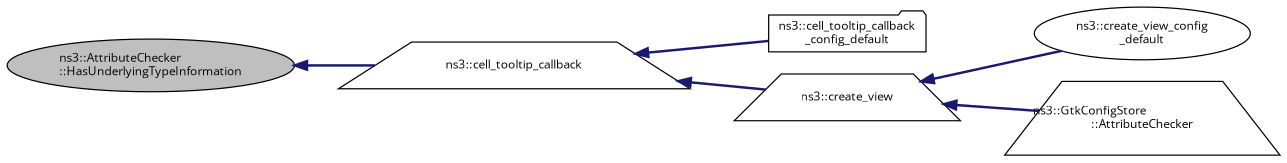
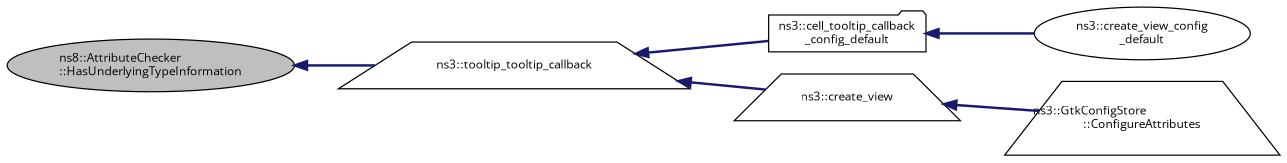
(151, 65) -> (151, 65)
(514, 65) -> (514, 65)
(998, 65) -> (986, 33)
(1142, 118) -> (1142, 118)
